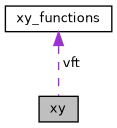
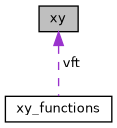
(59, 71) -> (59, 71)
